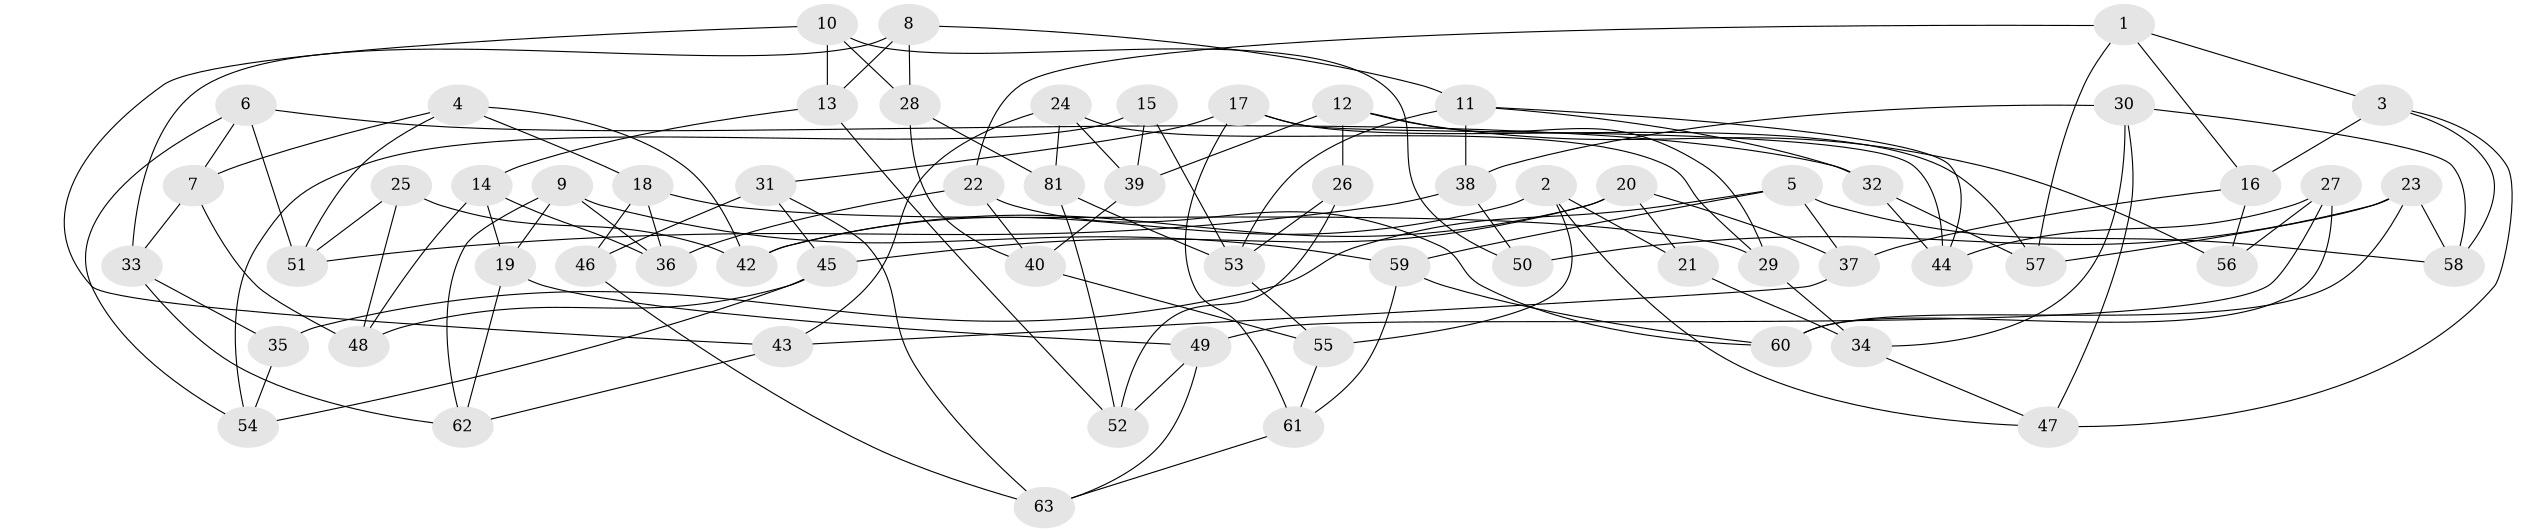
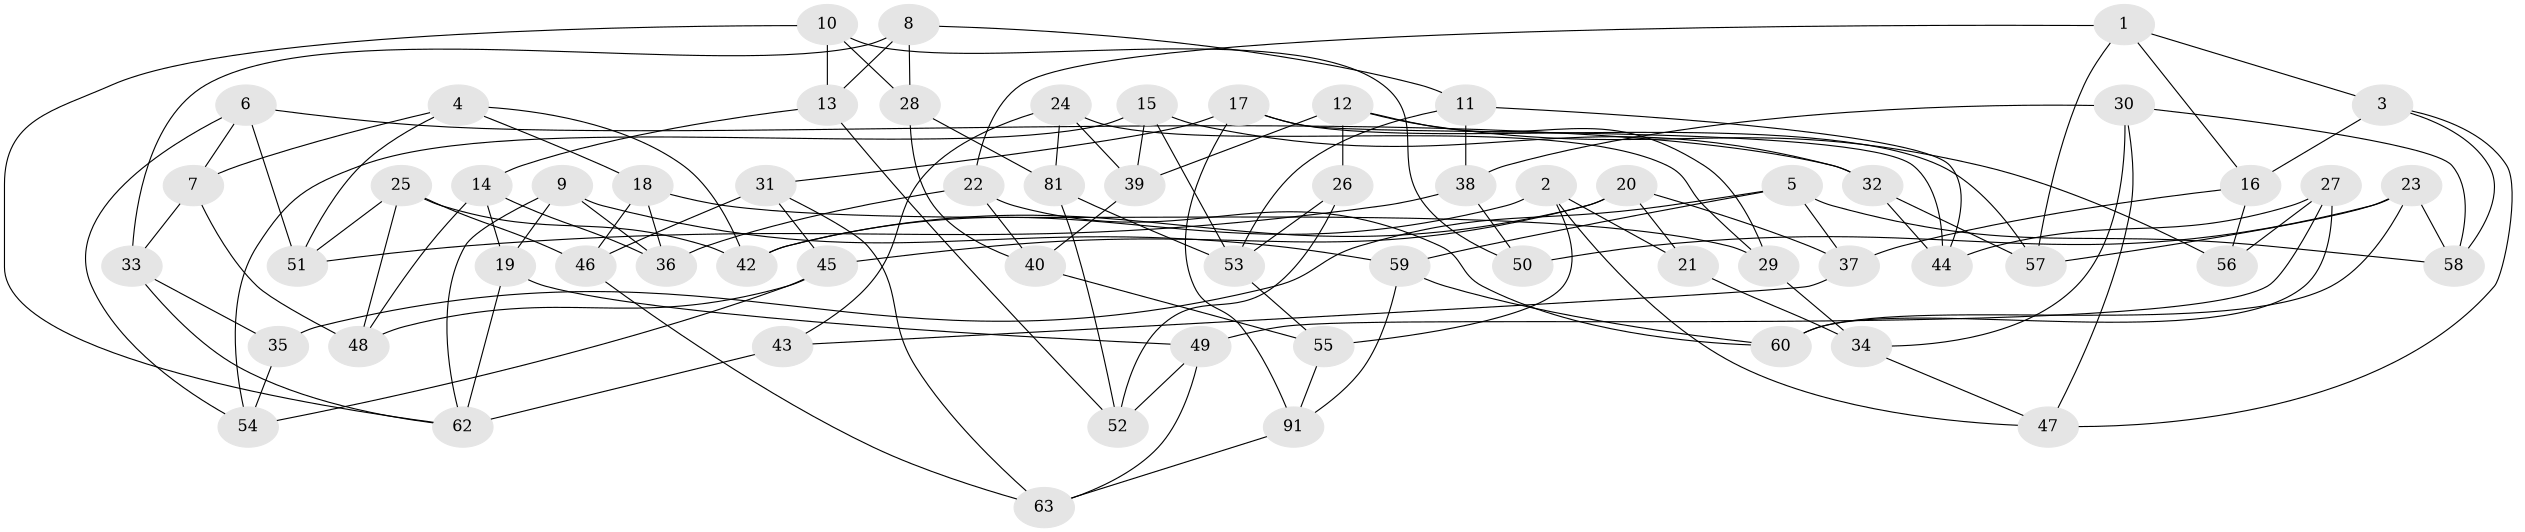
(1648, 125) -> (1443, 145)
(73, 184) -> (101, 90)
none -> (504, 230)
(1294, 427) -> (1294, 427)
